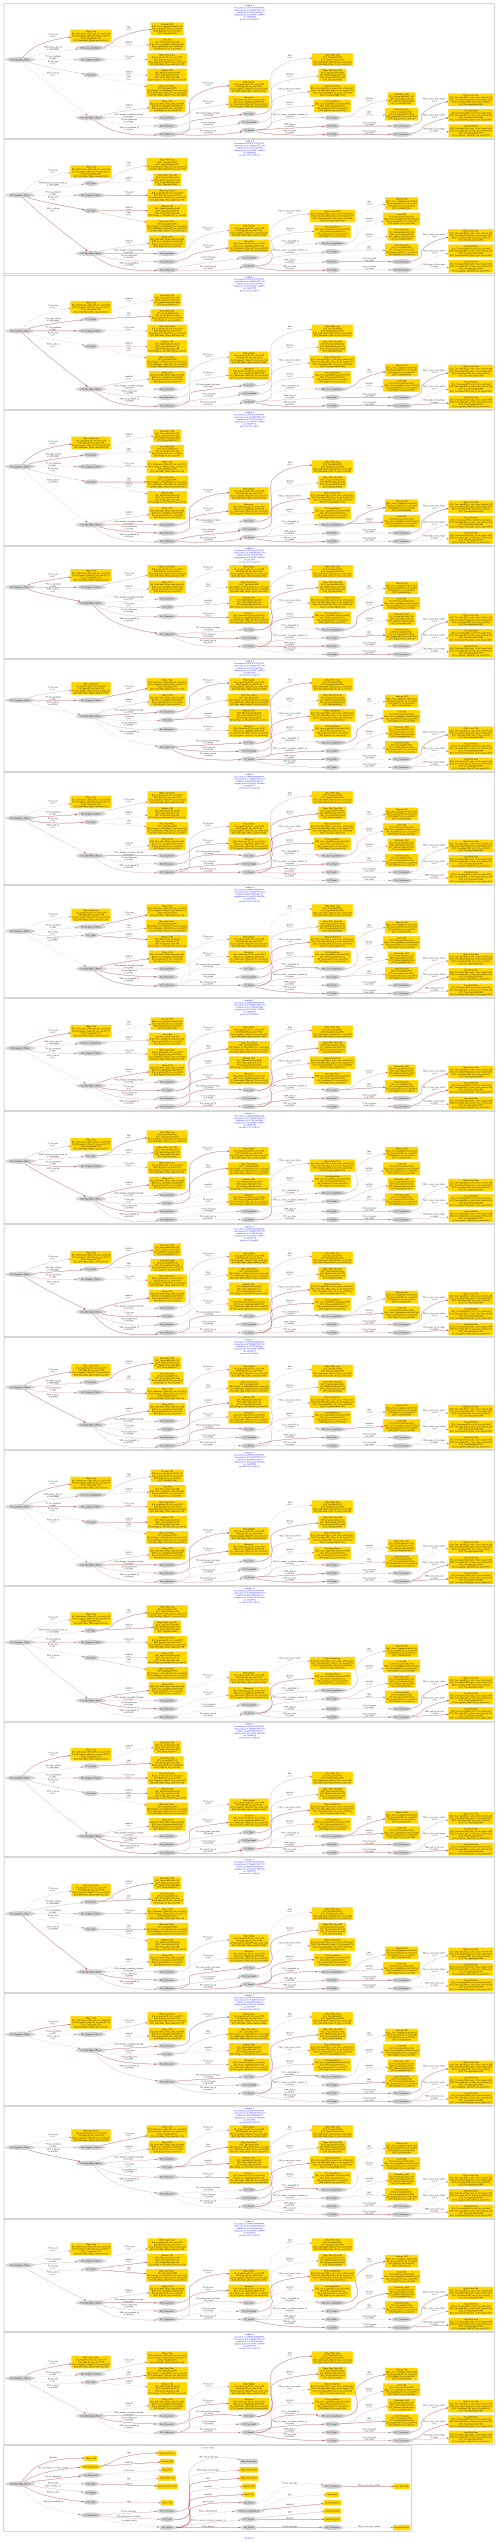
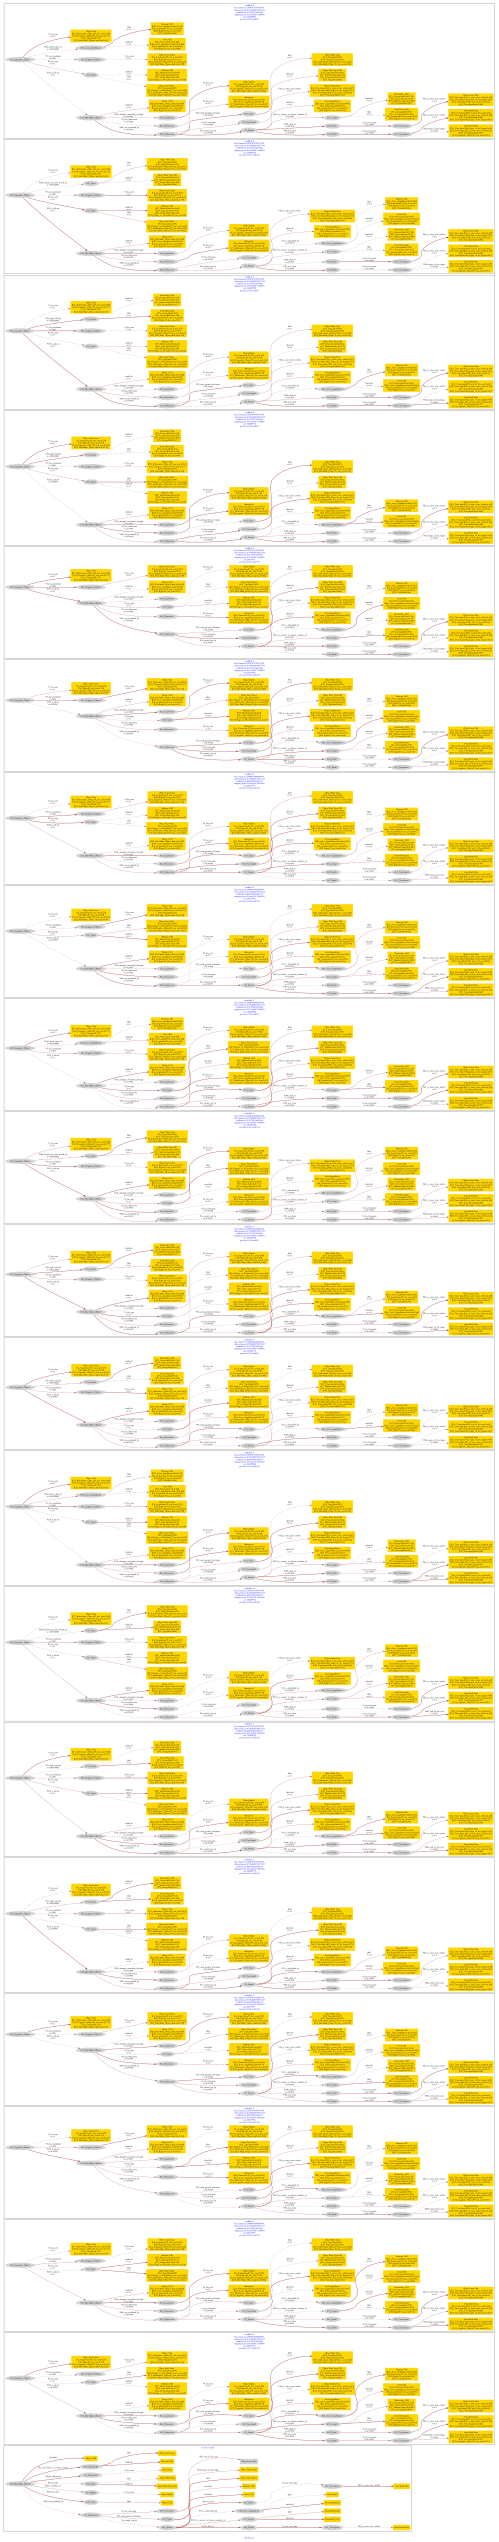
(91, 2467) -> (91, 2467)
none -> (167, 2495)
